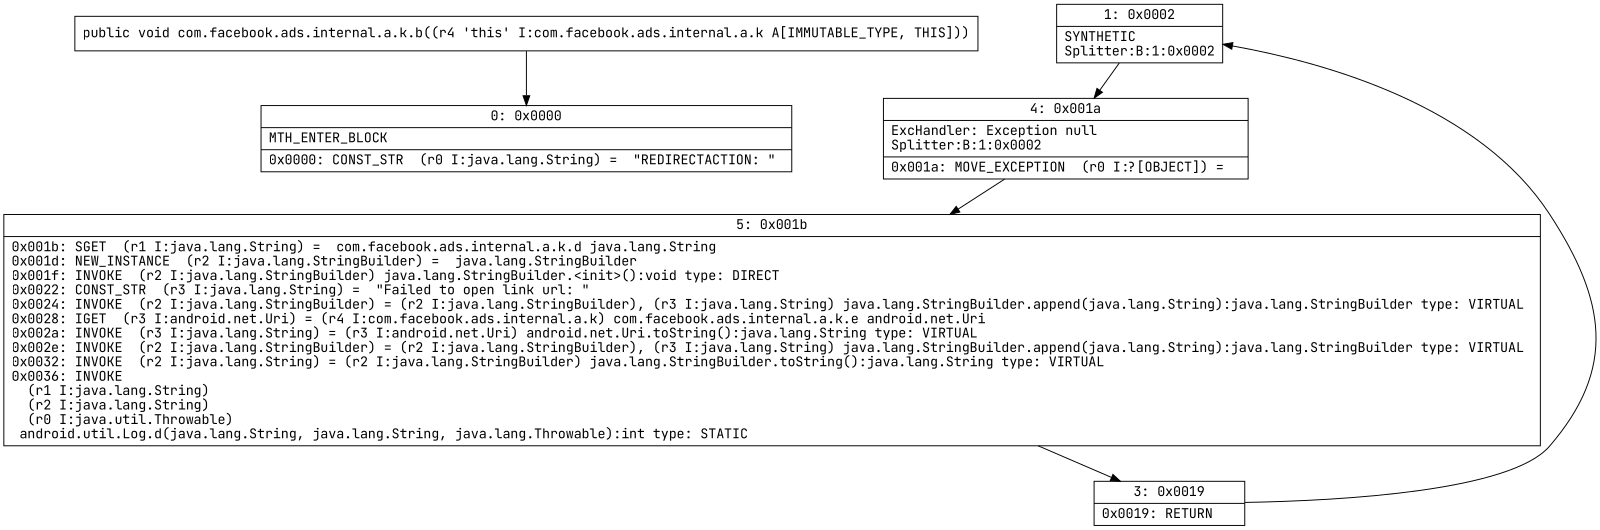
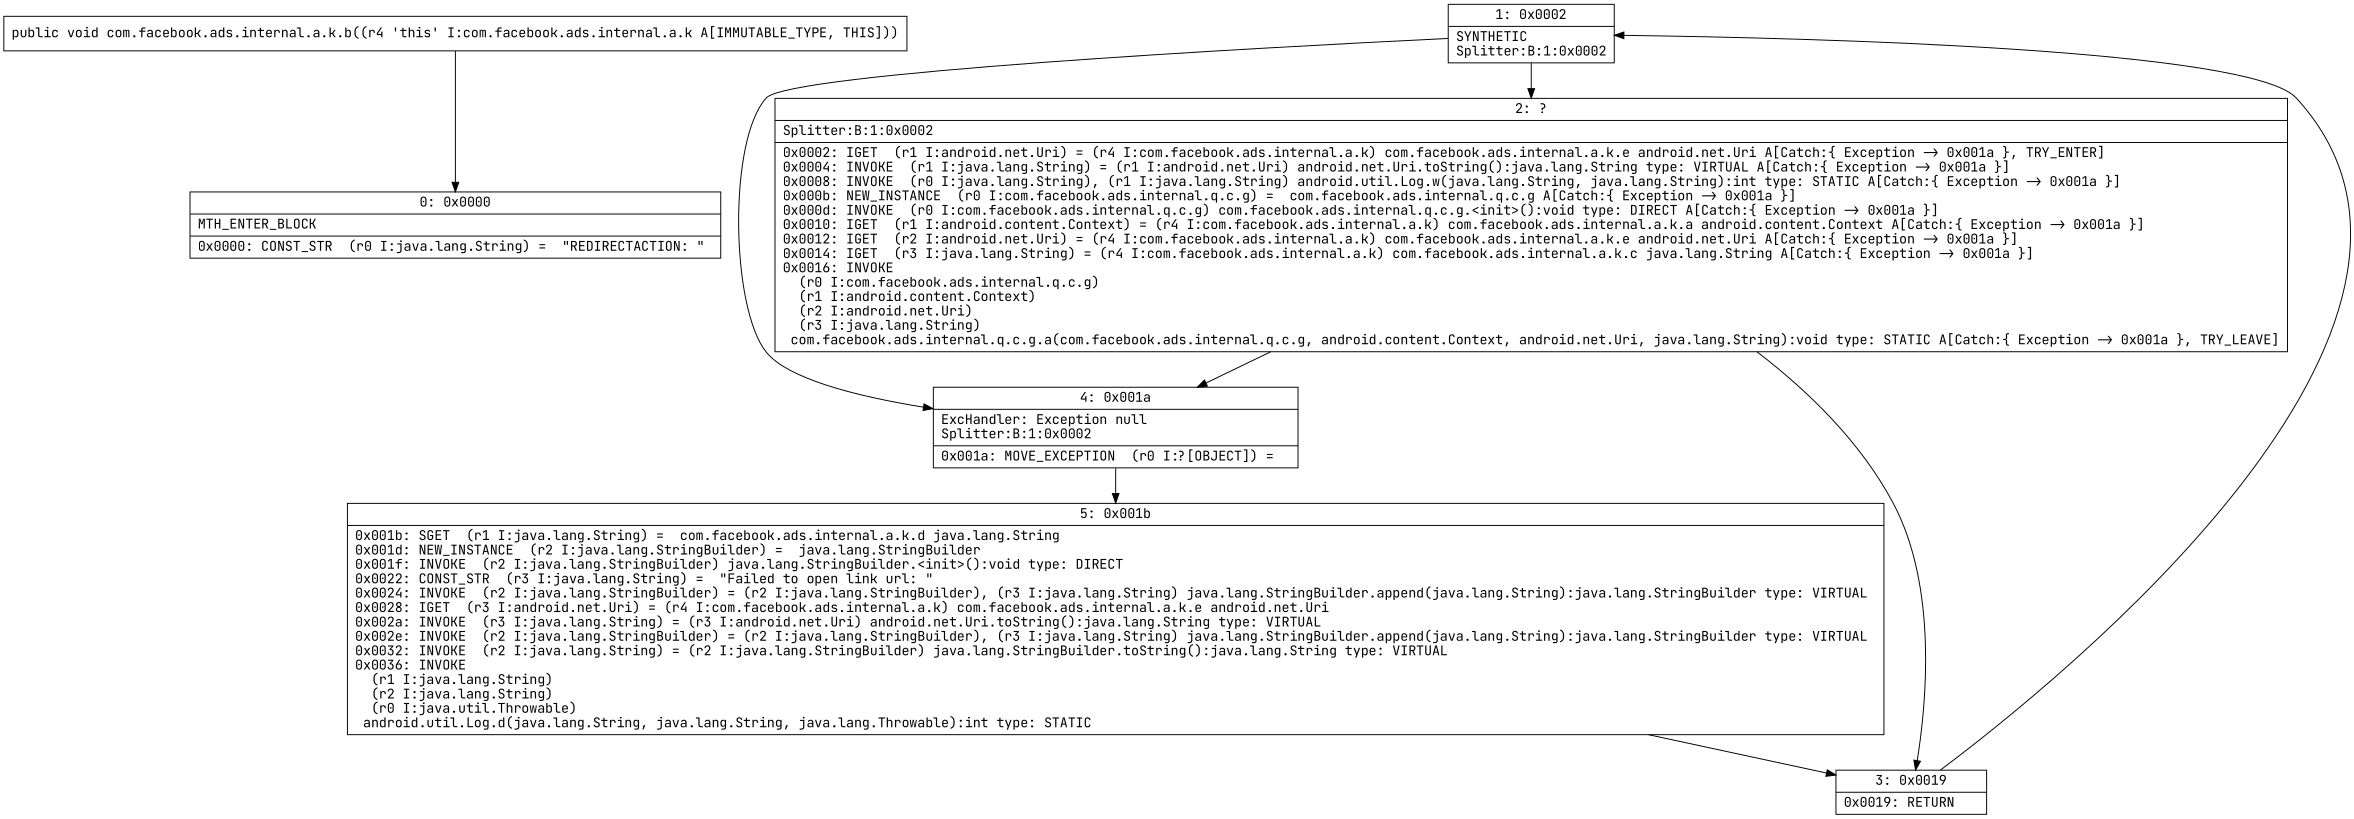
none -> (1531, 225)
